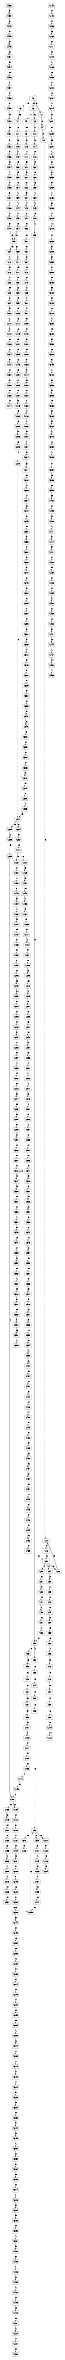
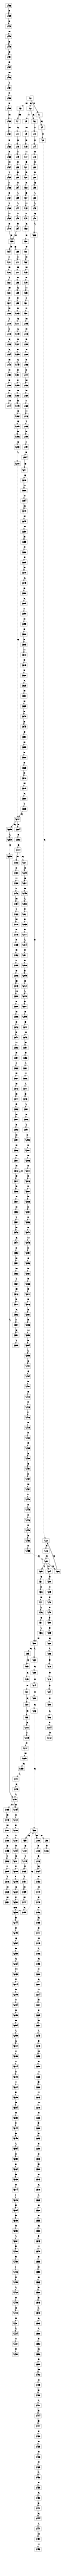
none -> (38, 1882)
